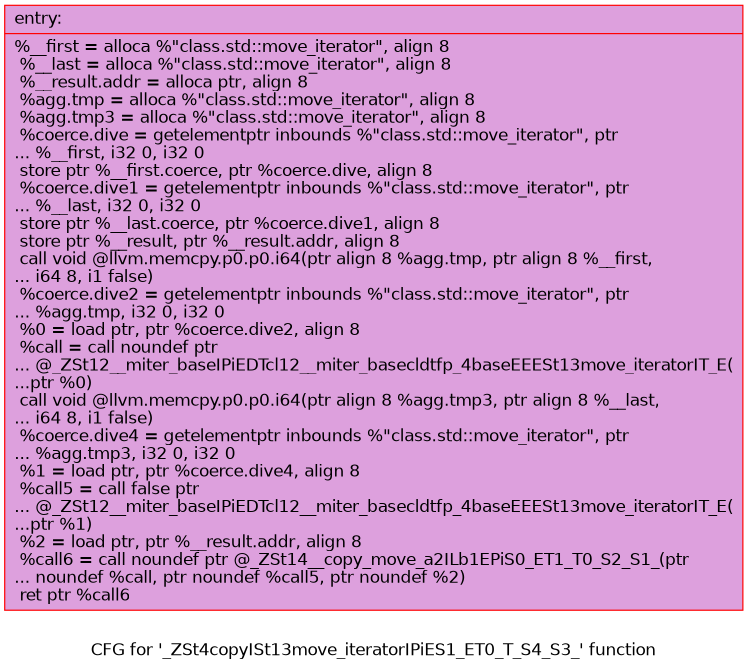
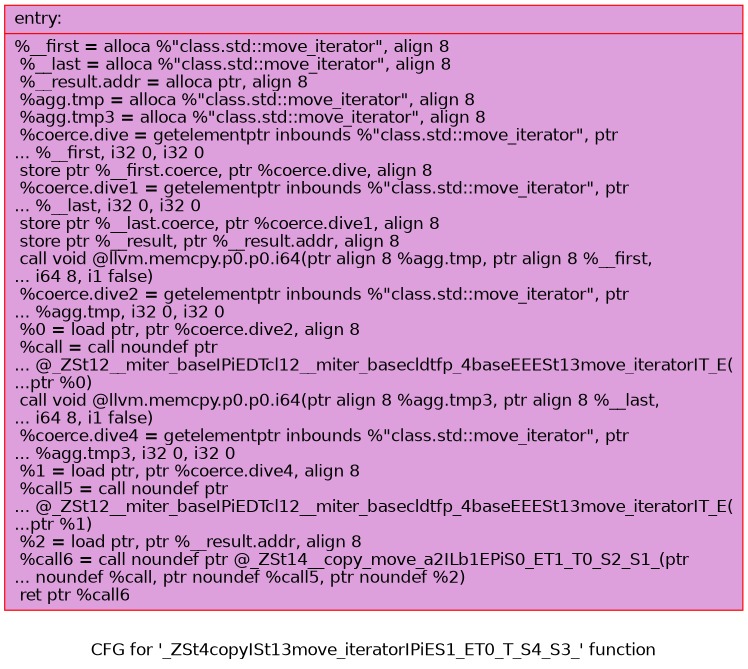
(107, 489) -> (121, 489)
